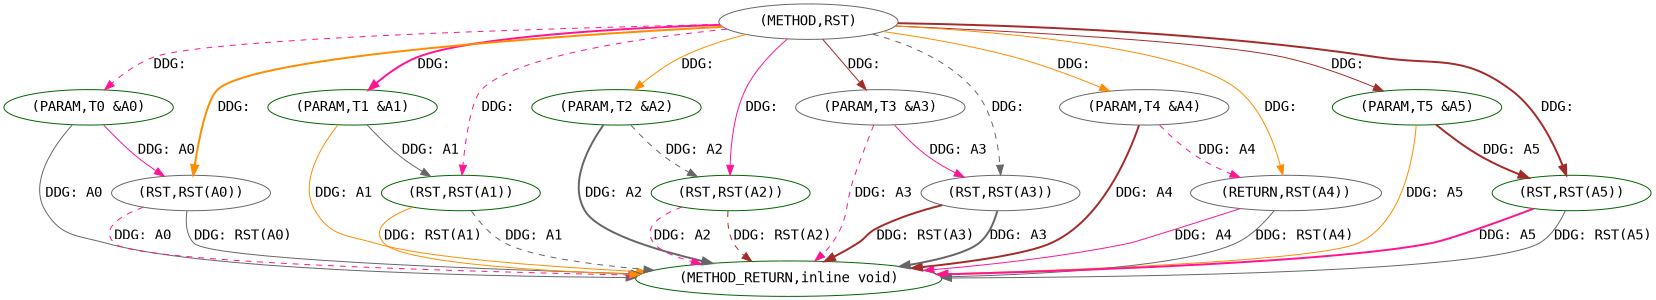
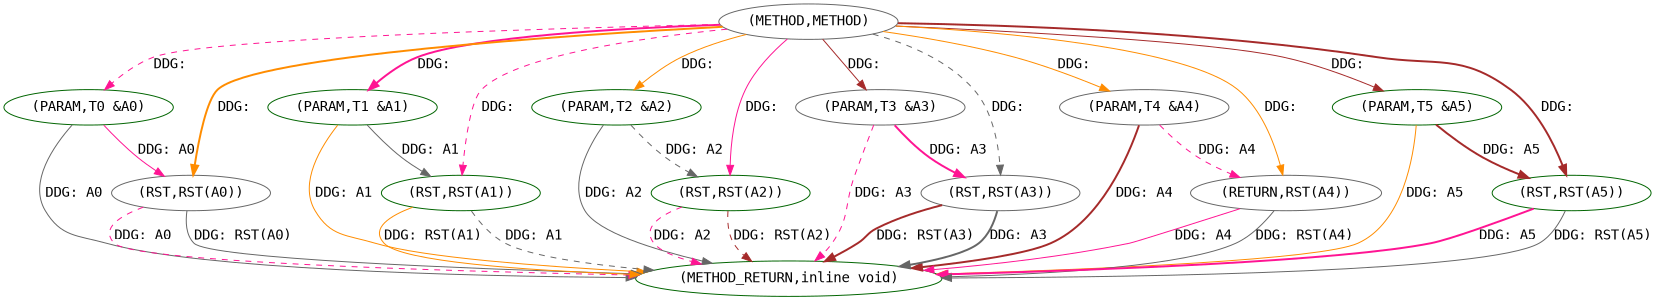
(808, 22) -> (808, 22)
(922, 152) -> (922, 152)
(598, 223) -> (598, 223)
